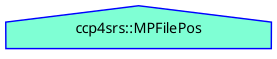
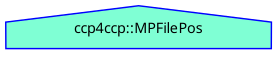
(139, 29) -> (139, 29)
